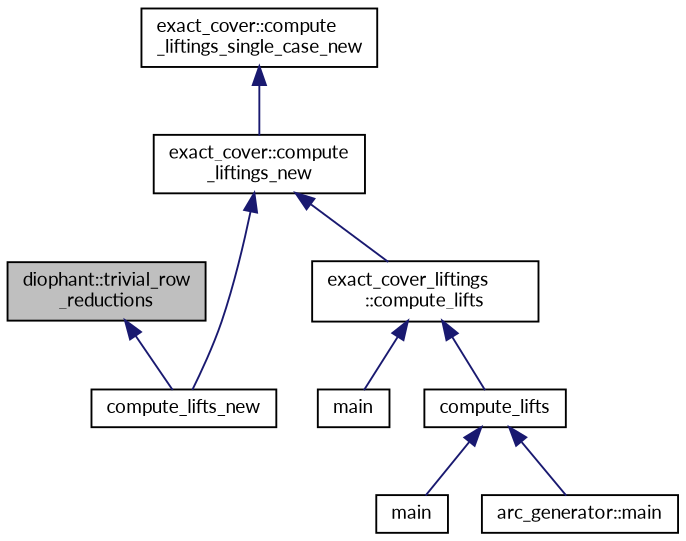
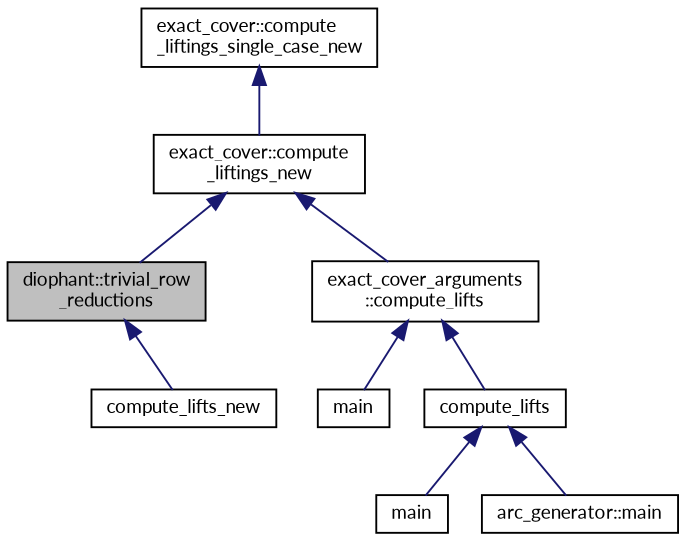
(425, 291) -> (425, 291)
(228, 303) -> (175, 234)
